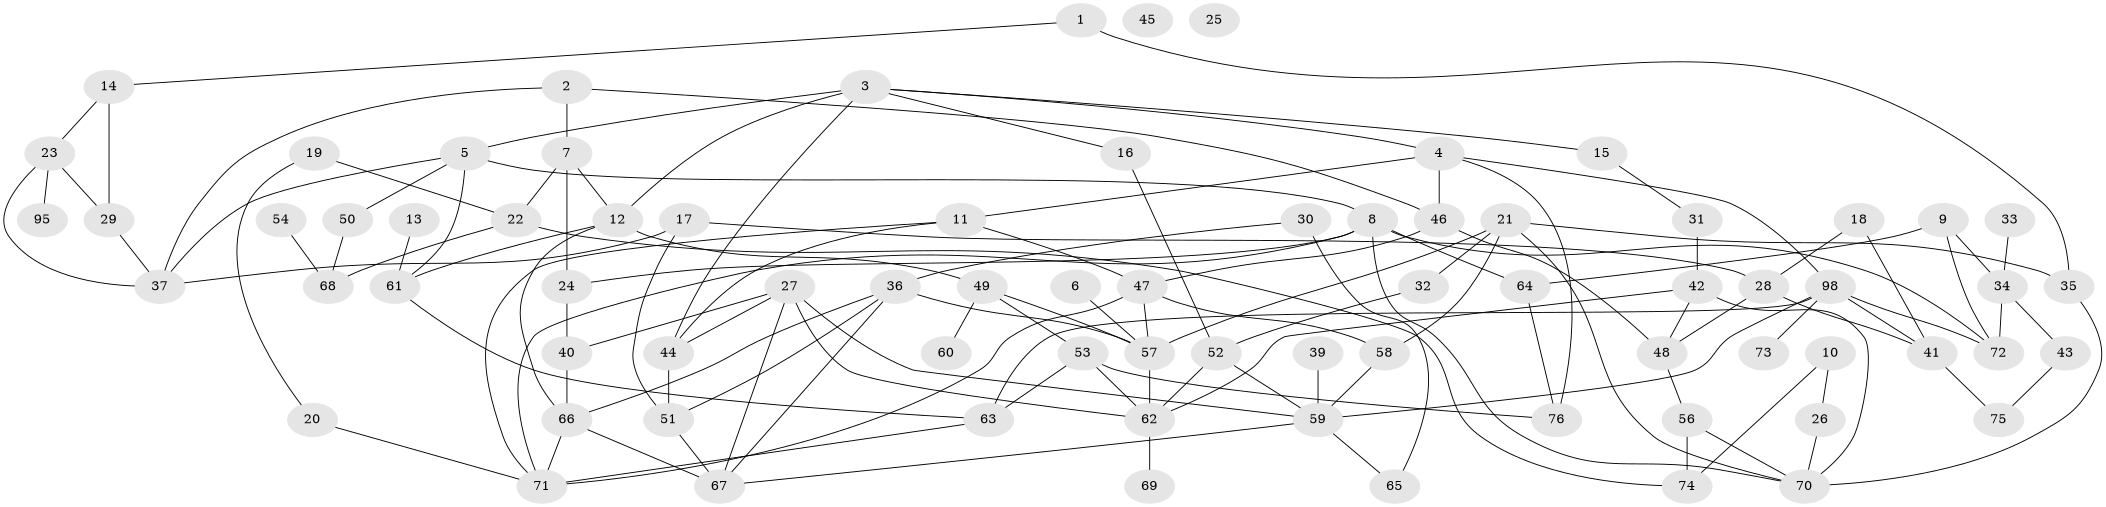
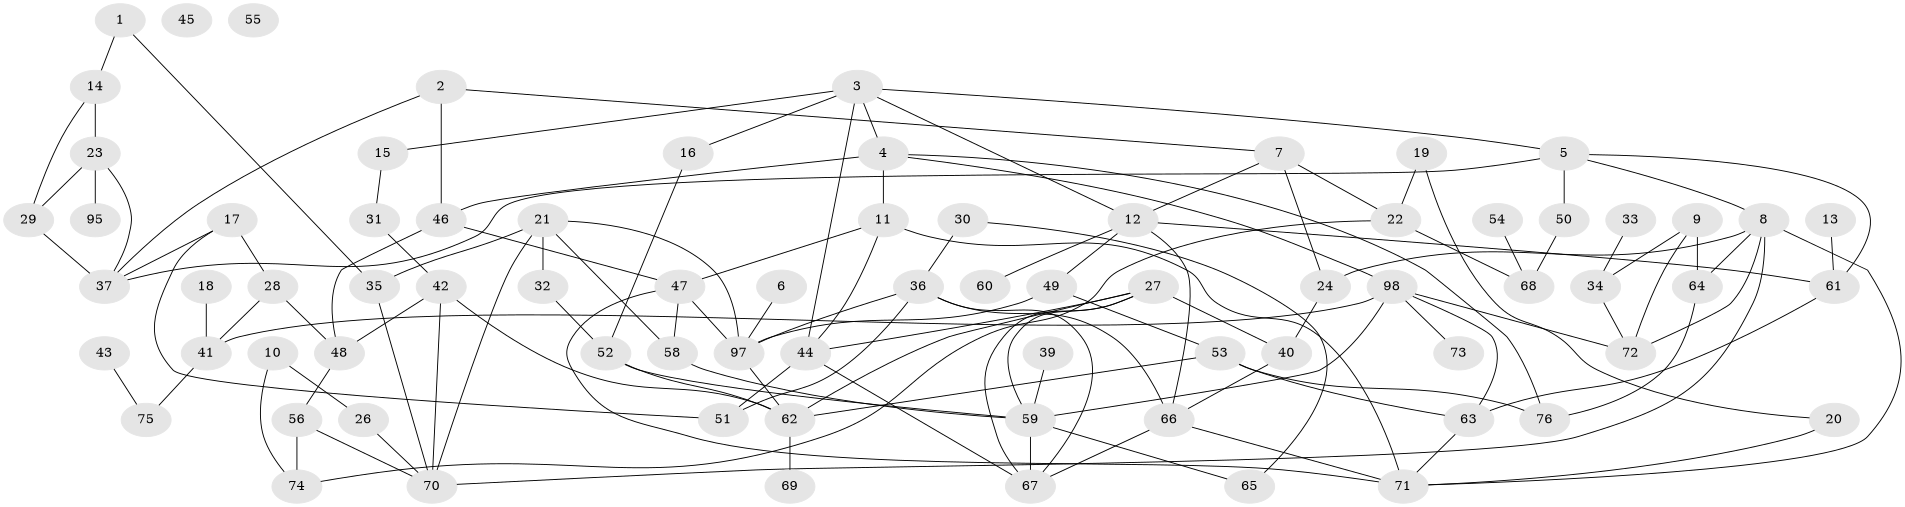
(1214, 20) -> (253, 20)
(1799, 262) -> none
(964, 320) -> (1058, 253)
(2034, 320) -> none
(1150, 353) -> (739, 353)
(694, 453) -> (918, 420)
